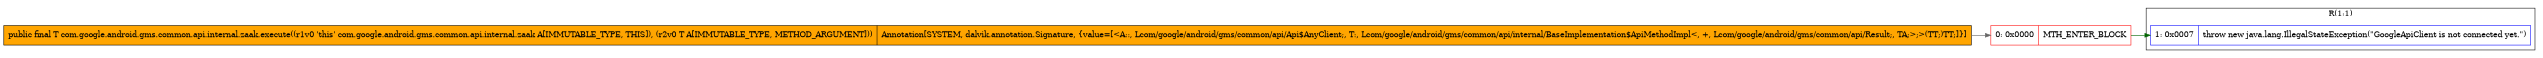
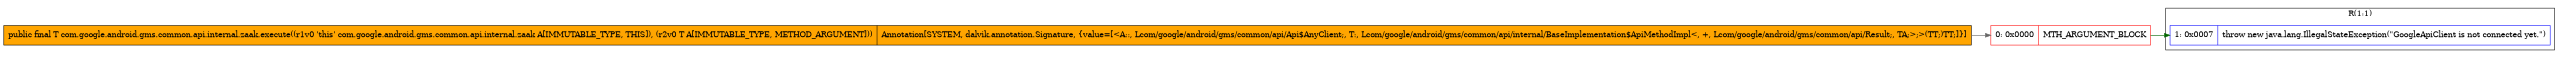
(2085, 35) -> (2095, 35)
